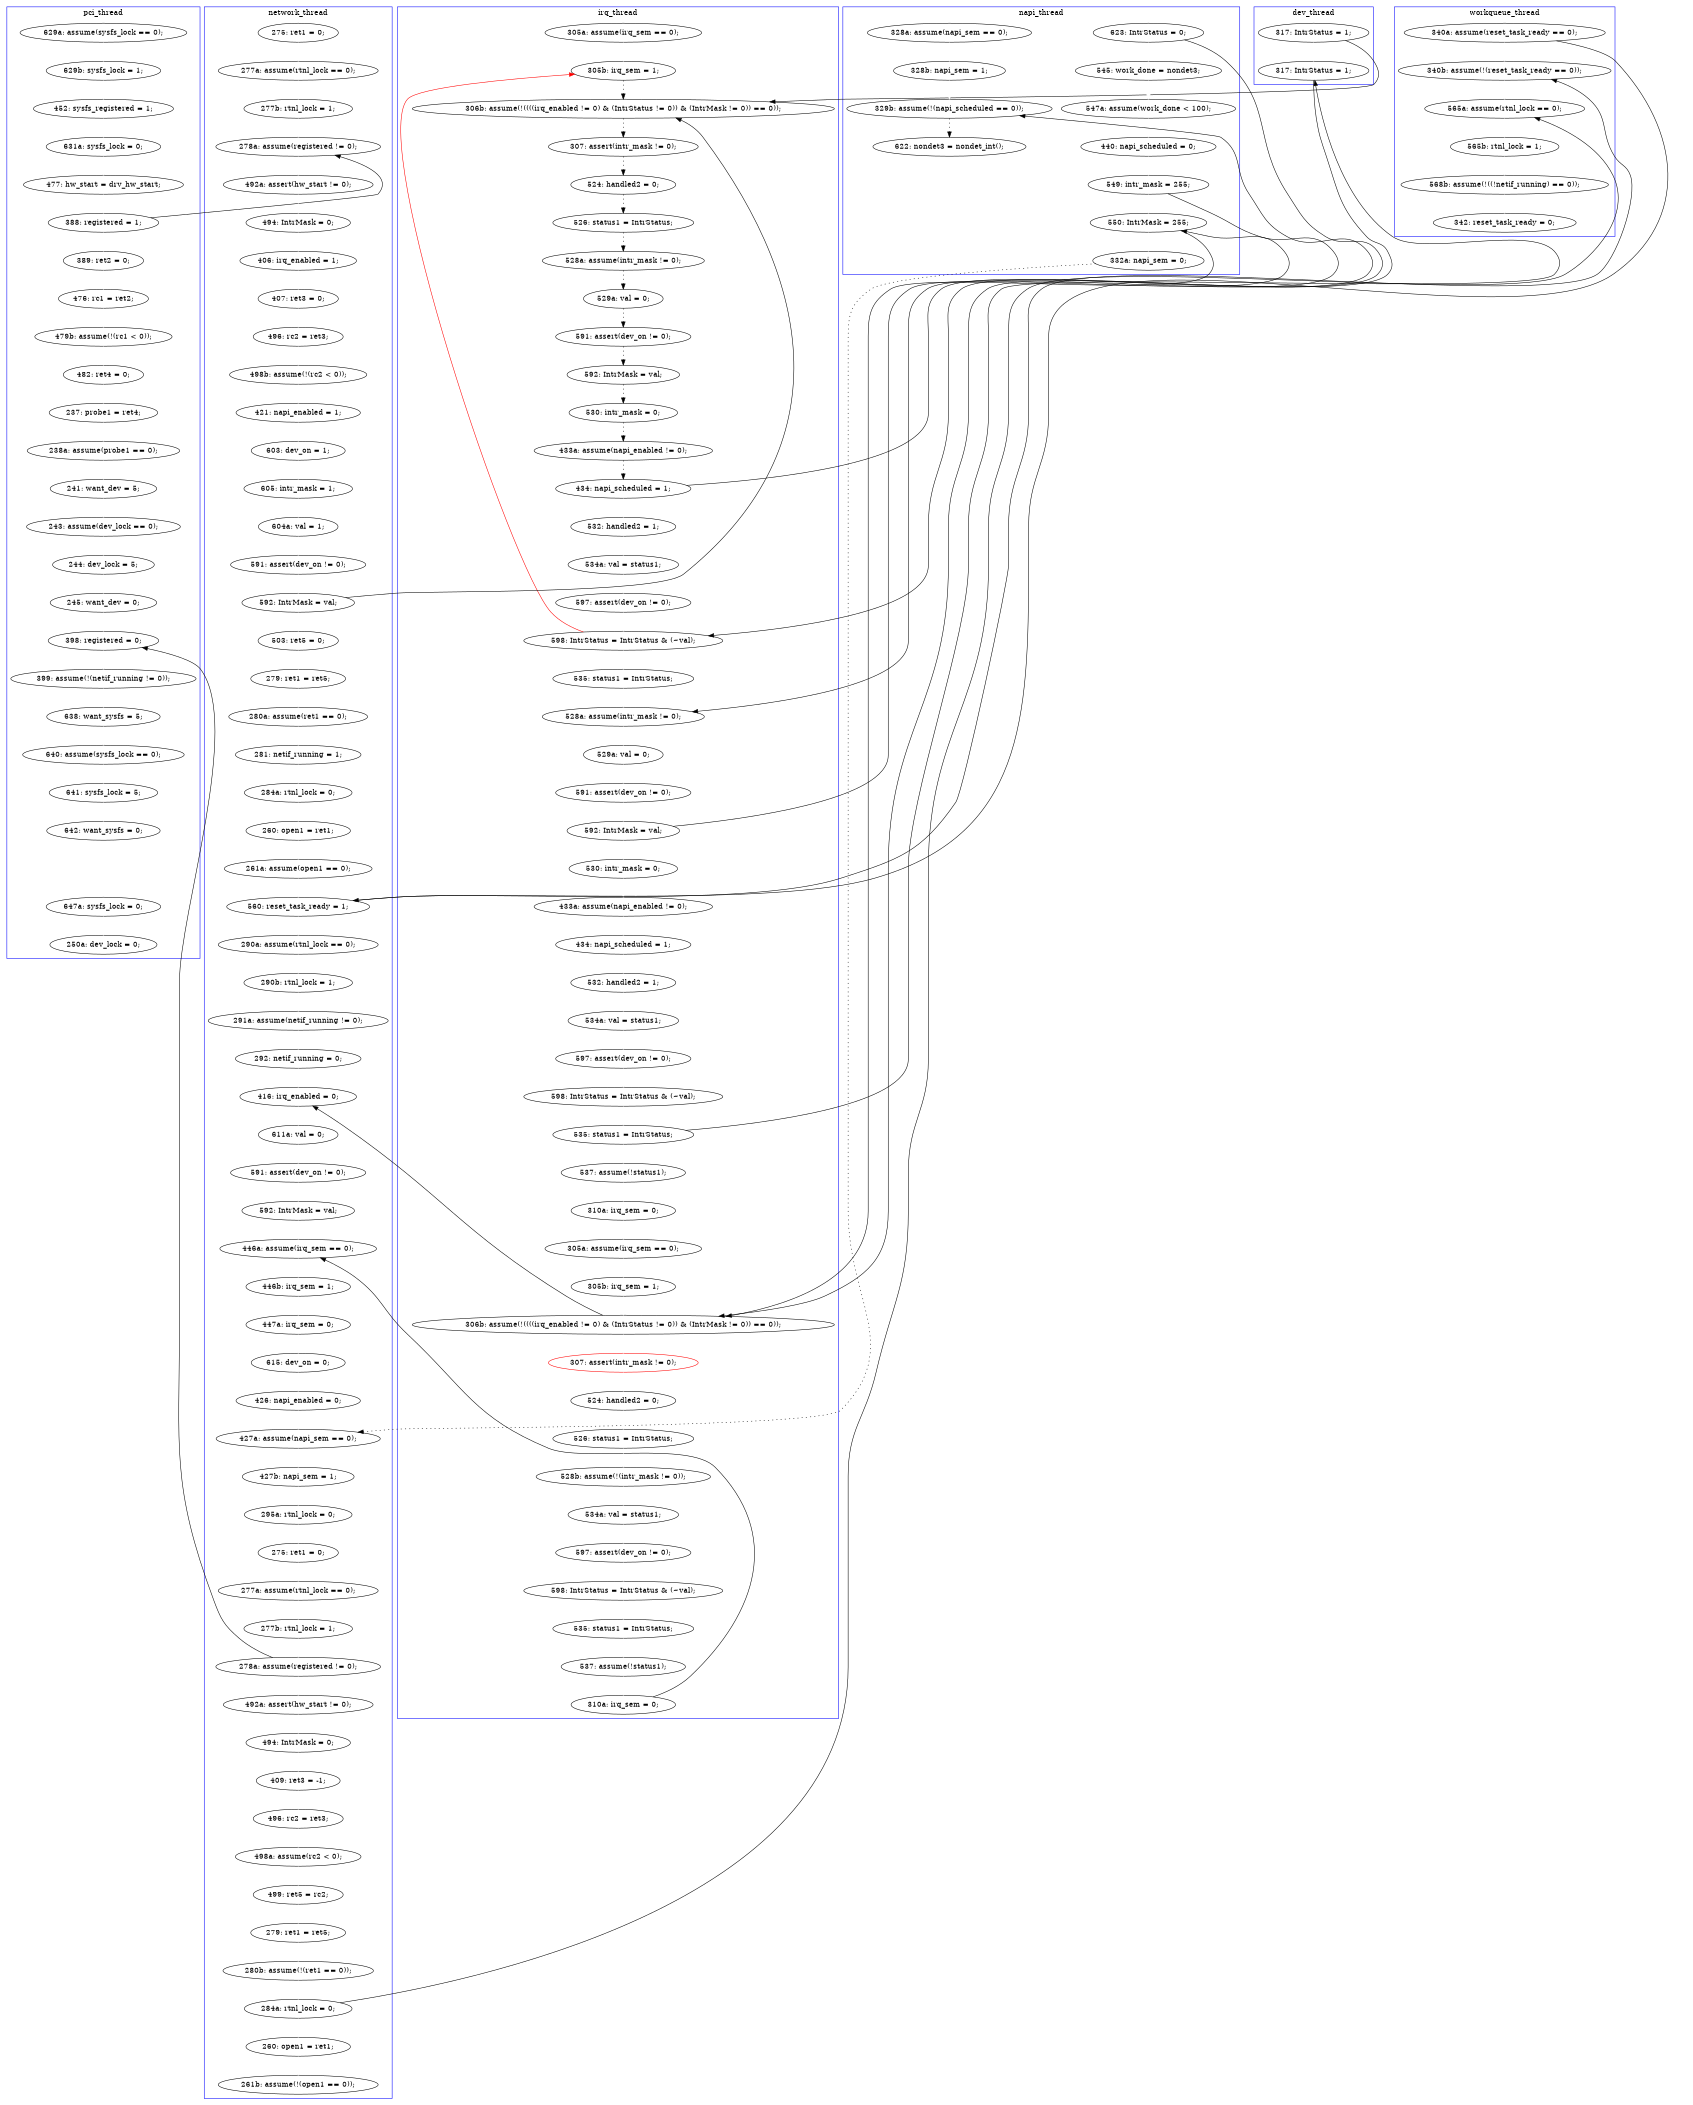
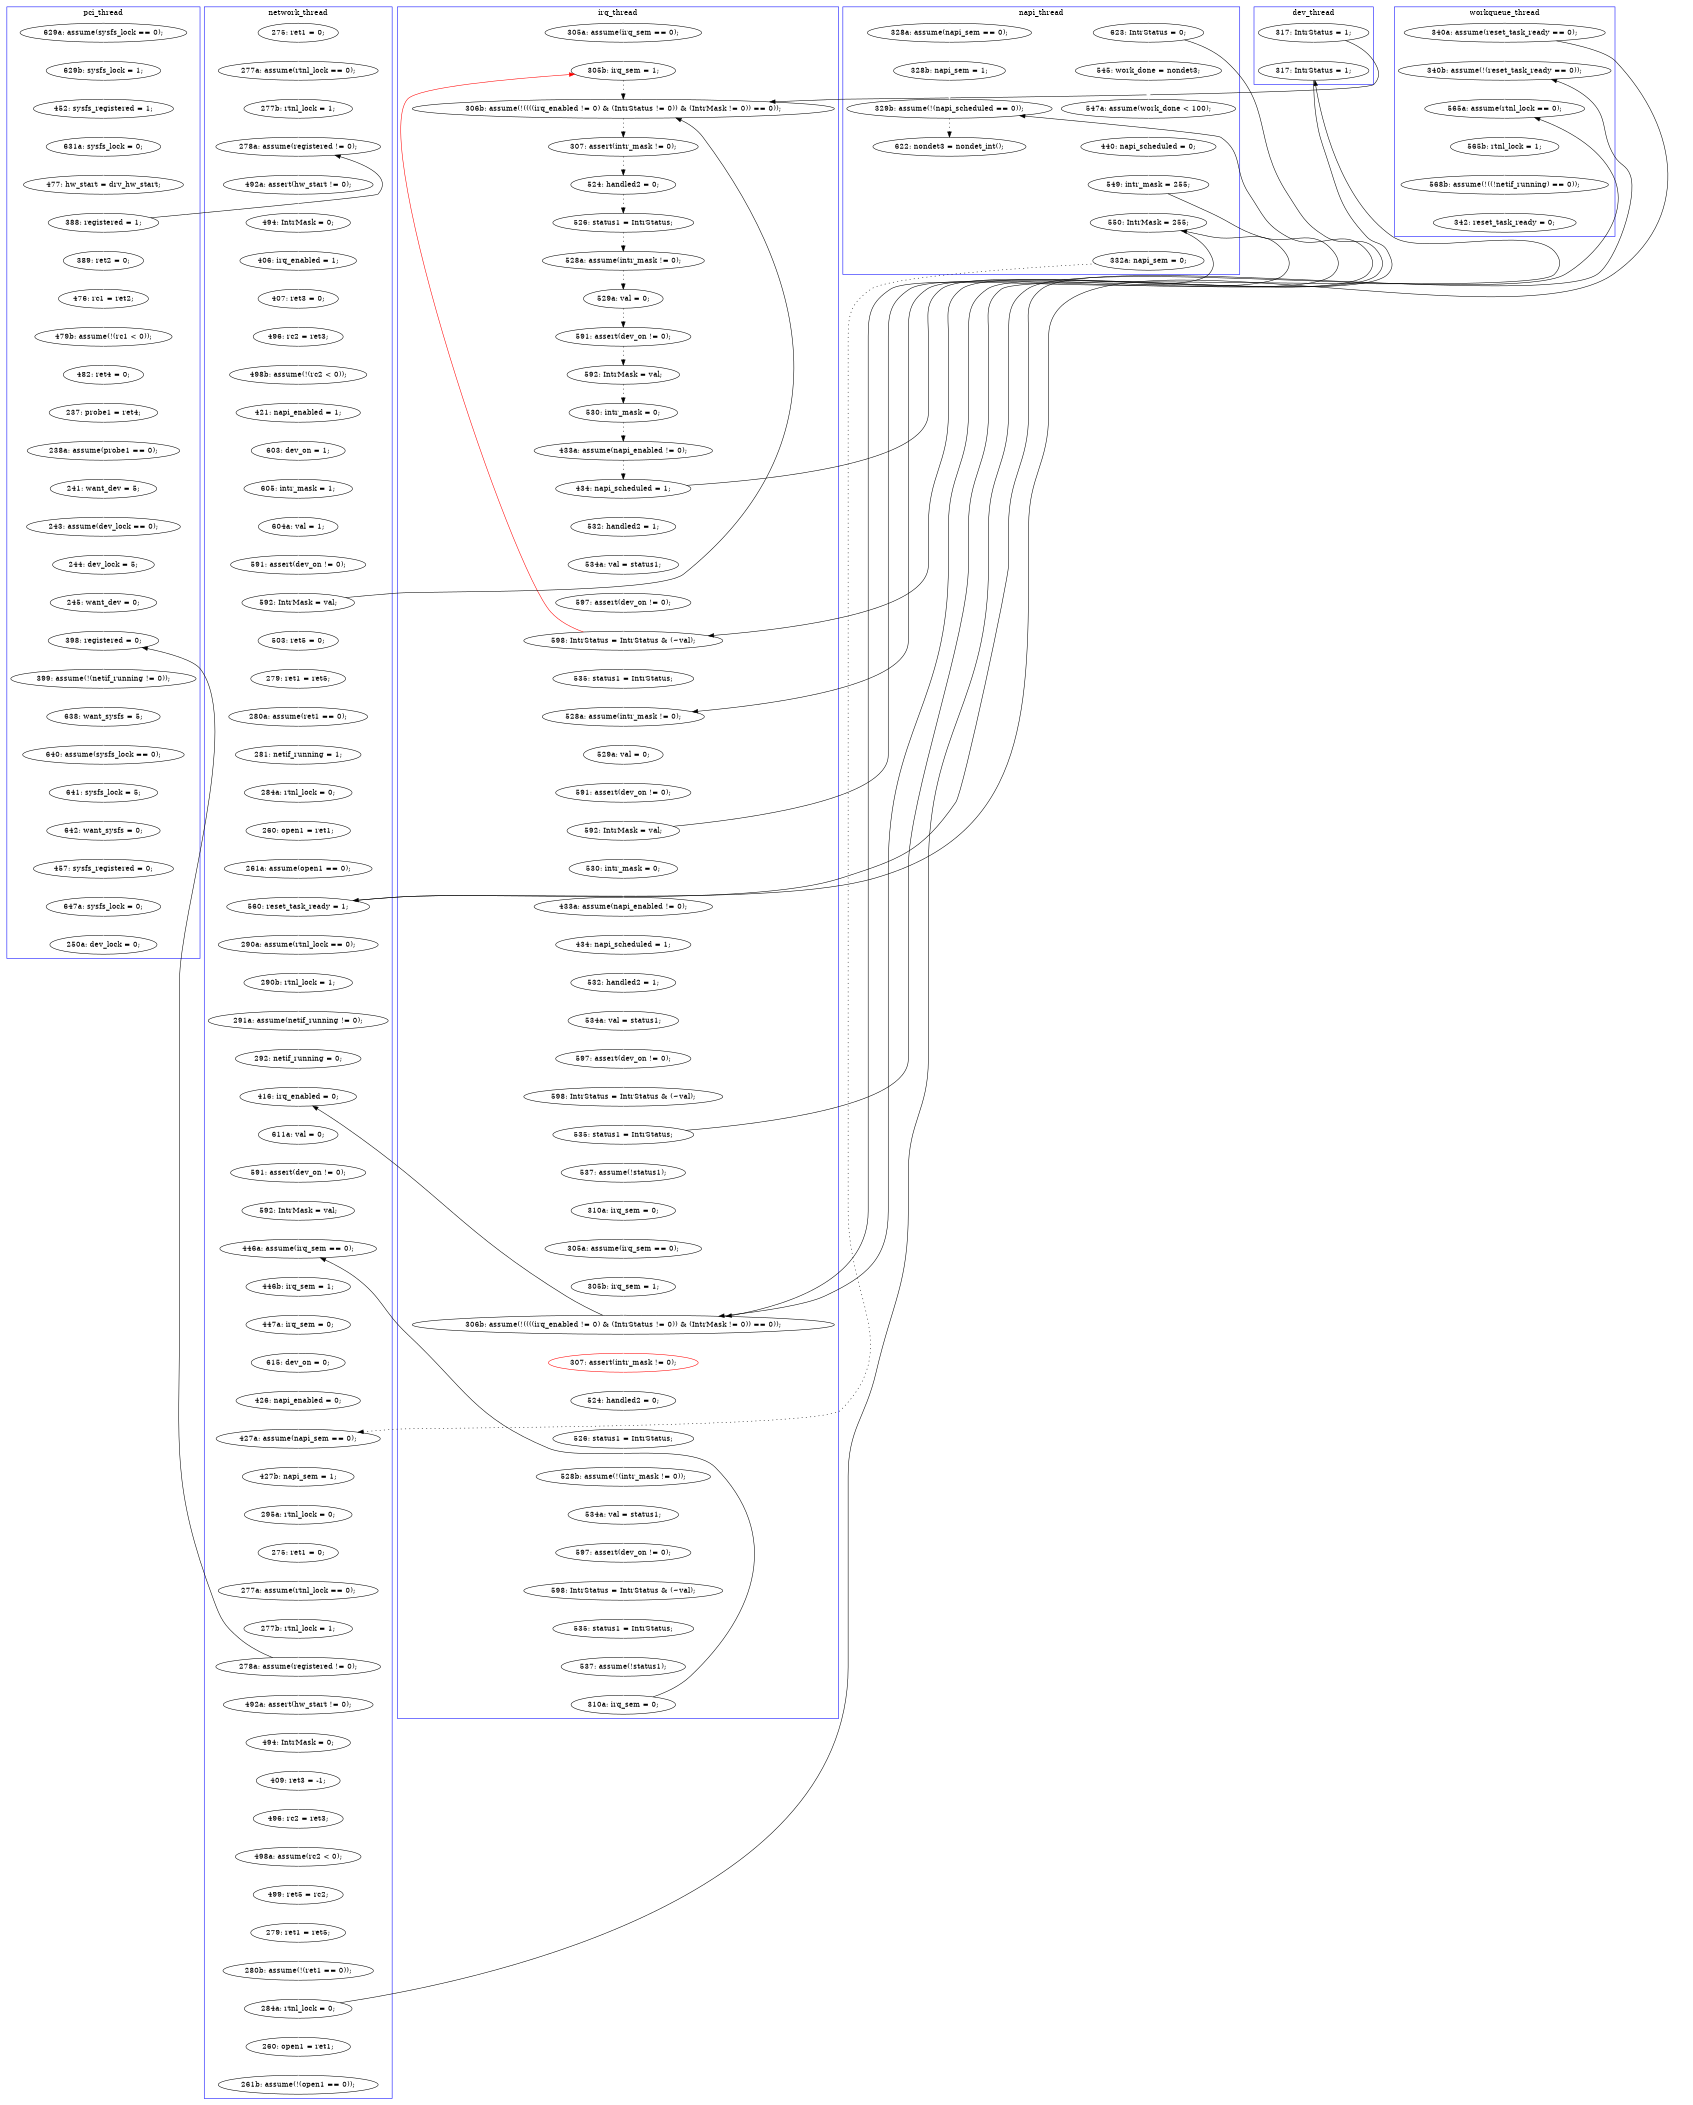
none -> (103, 869)
